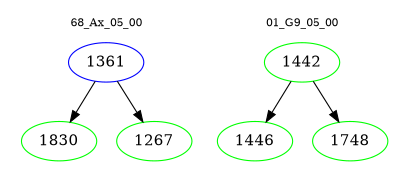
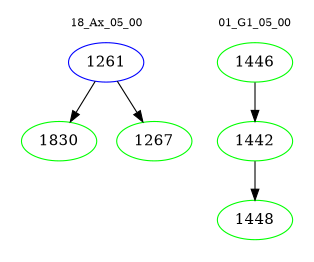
(107, 24) -> (107, 24)
(303, 24) -> (255, 24)
(106, 62) -> (106, 62)
(282, 97) -> (255, 96)
(350, 141) -> (255, 220)
